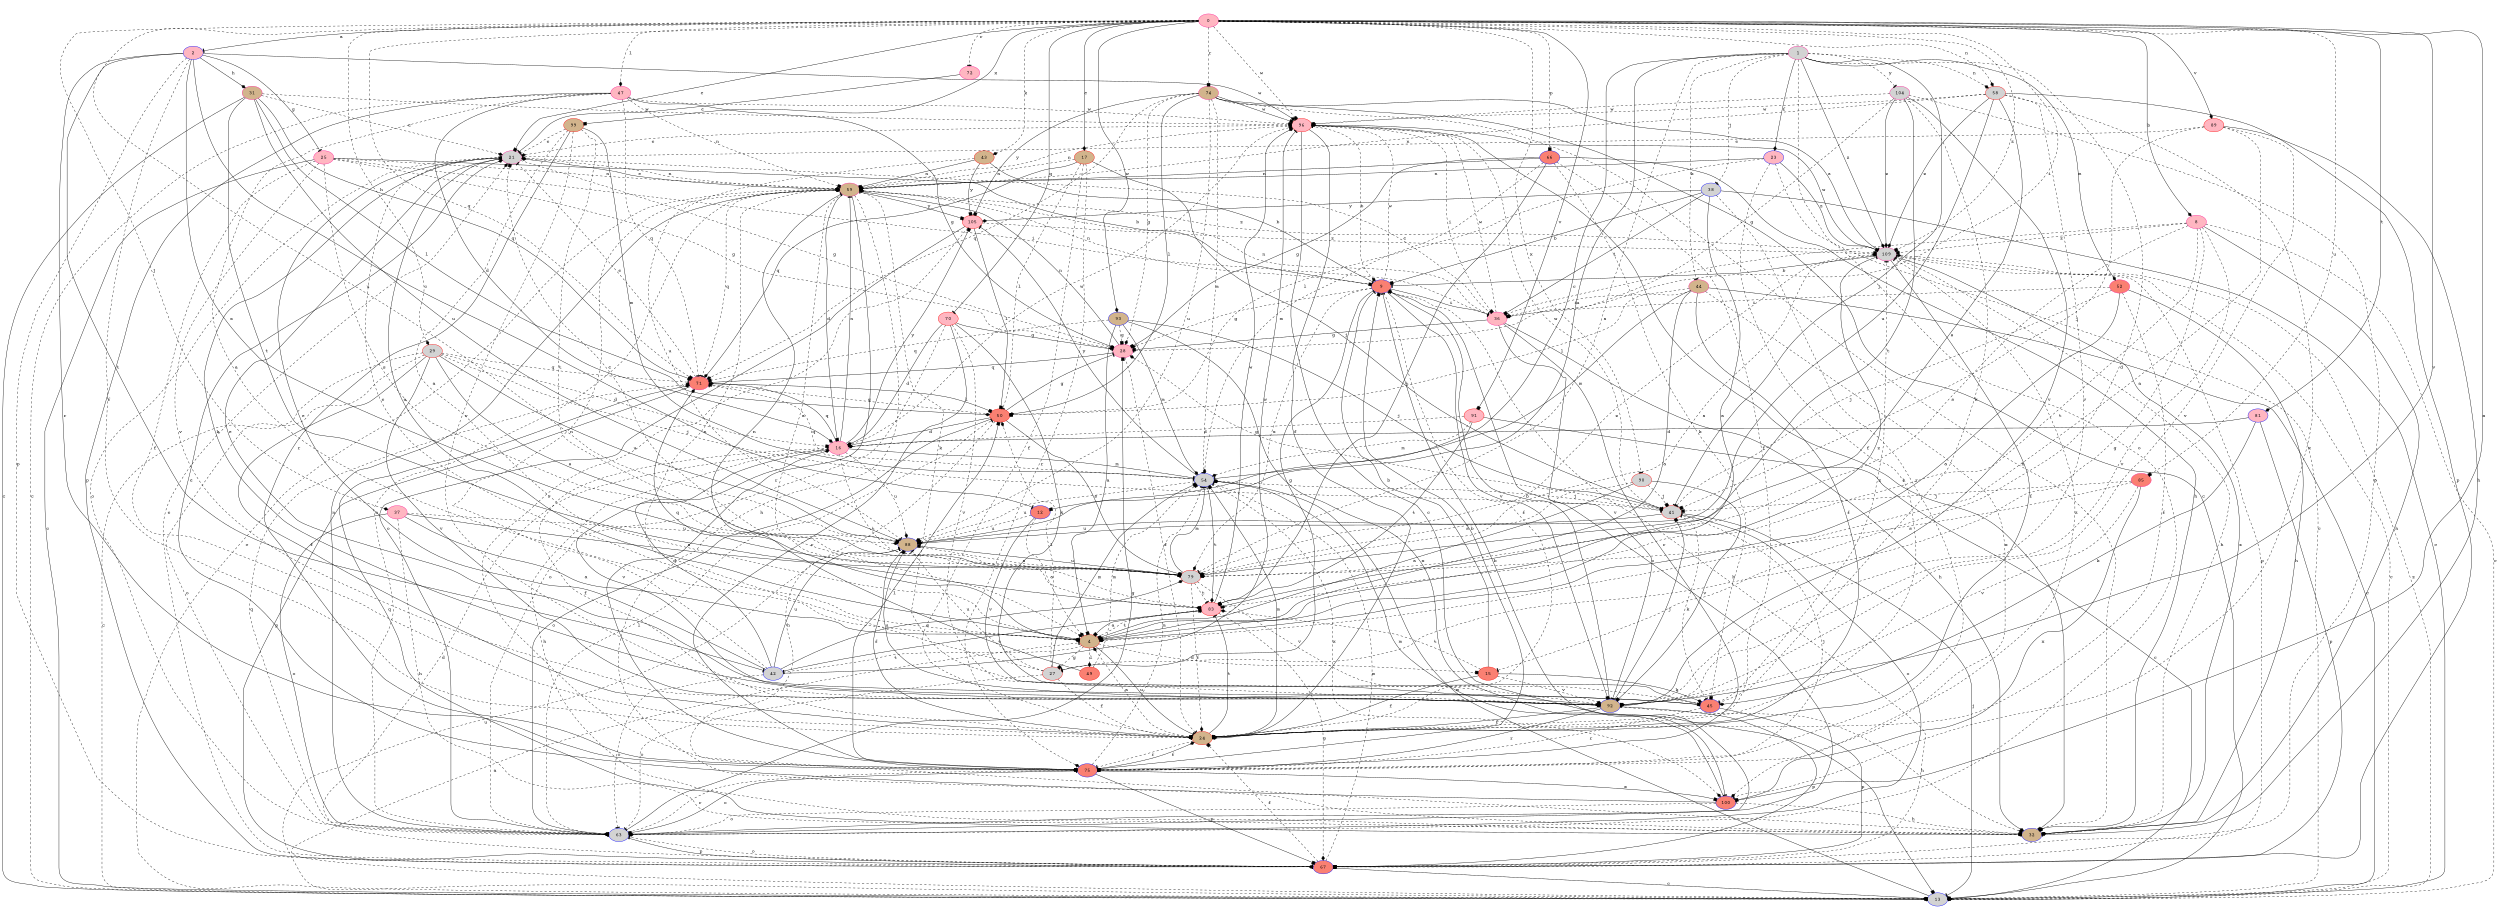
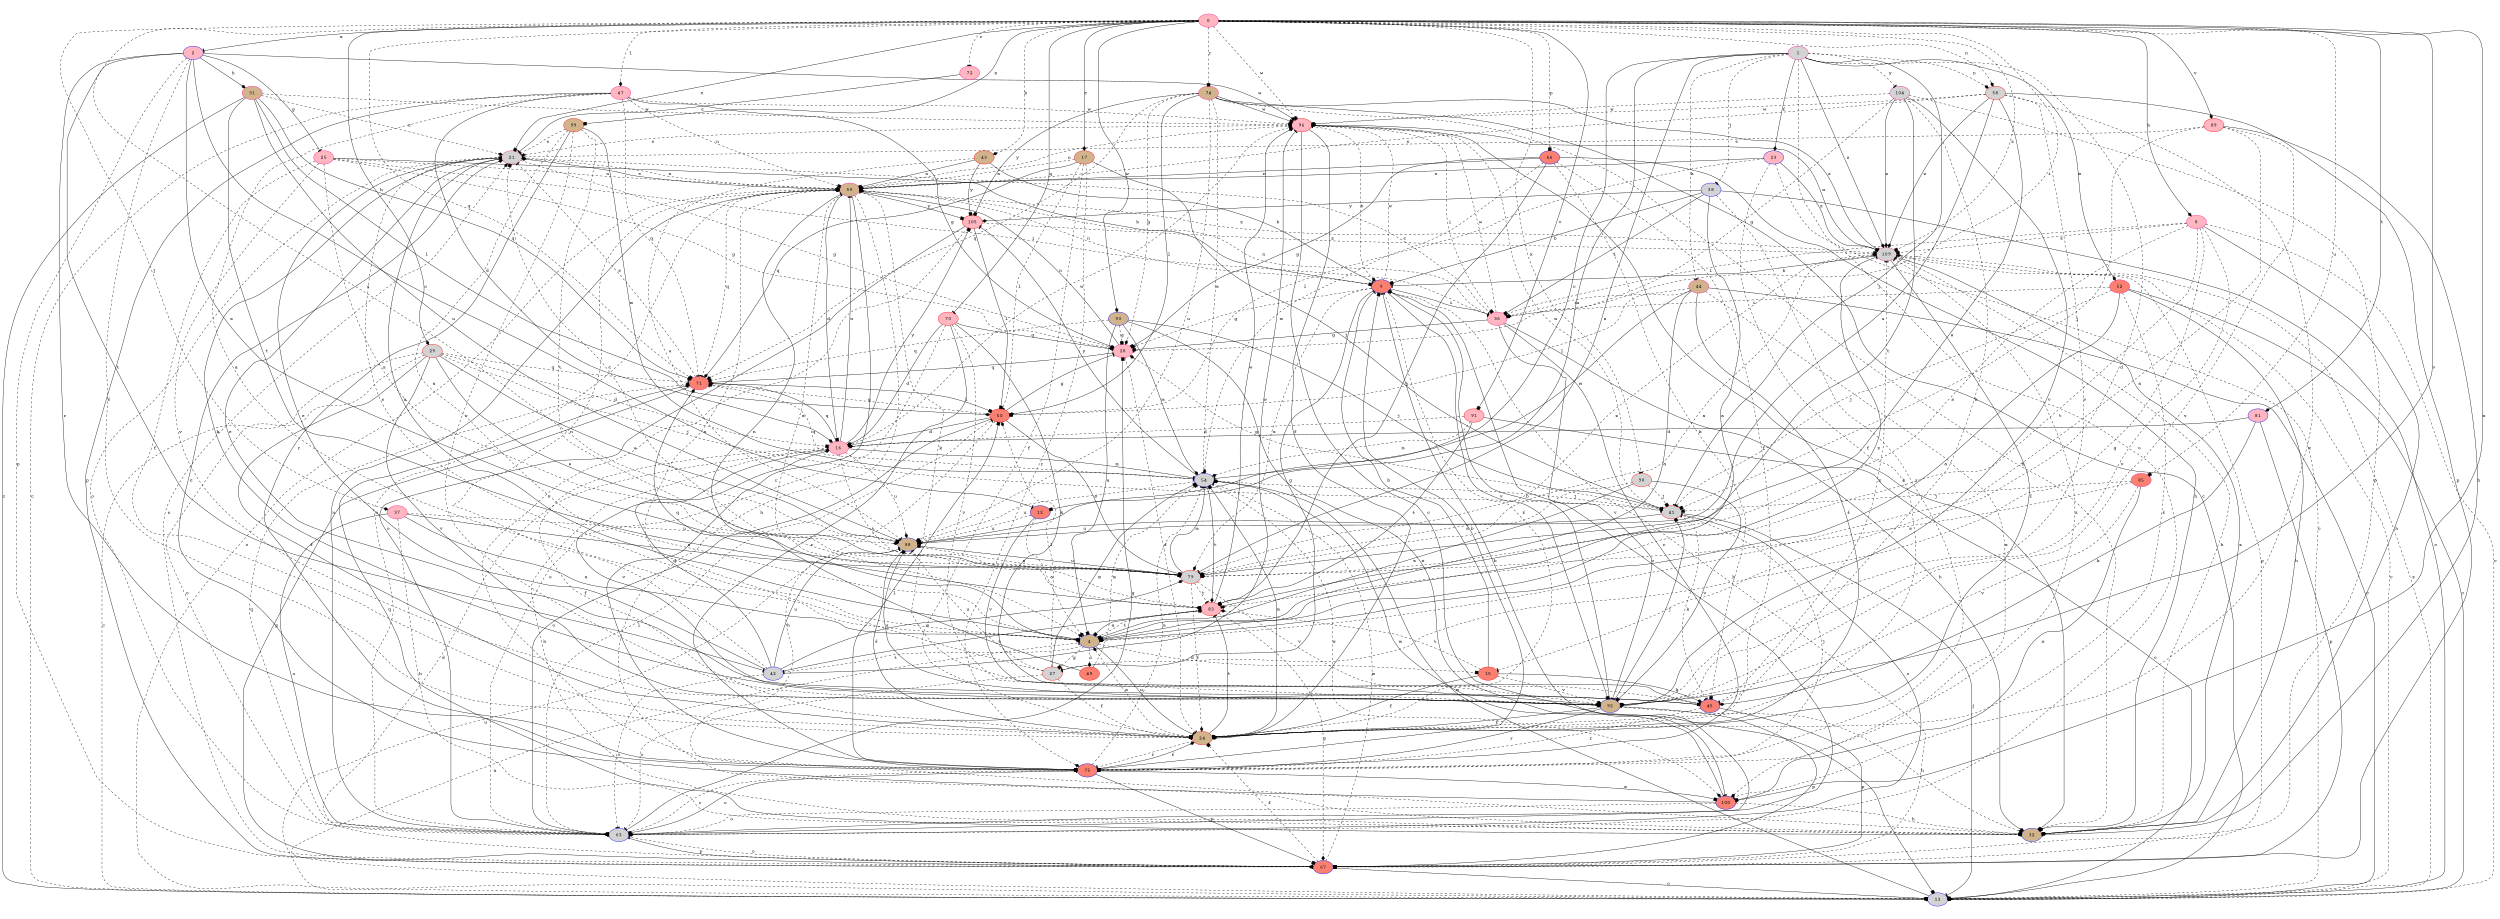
(352, 41) -> (352, 41)
(1586, 360) -> (1586, 360)
(1090, 641) -> (1090, 641)
(82, 884) -> (2463, 753)
